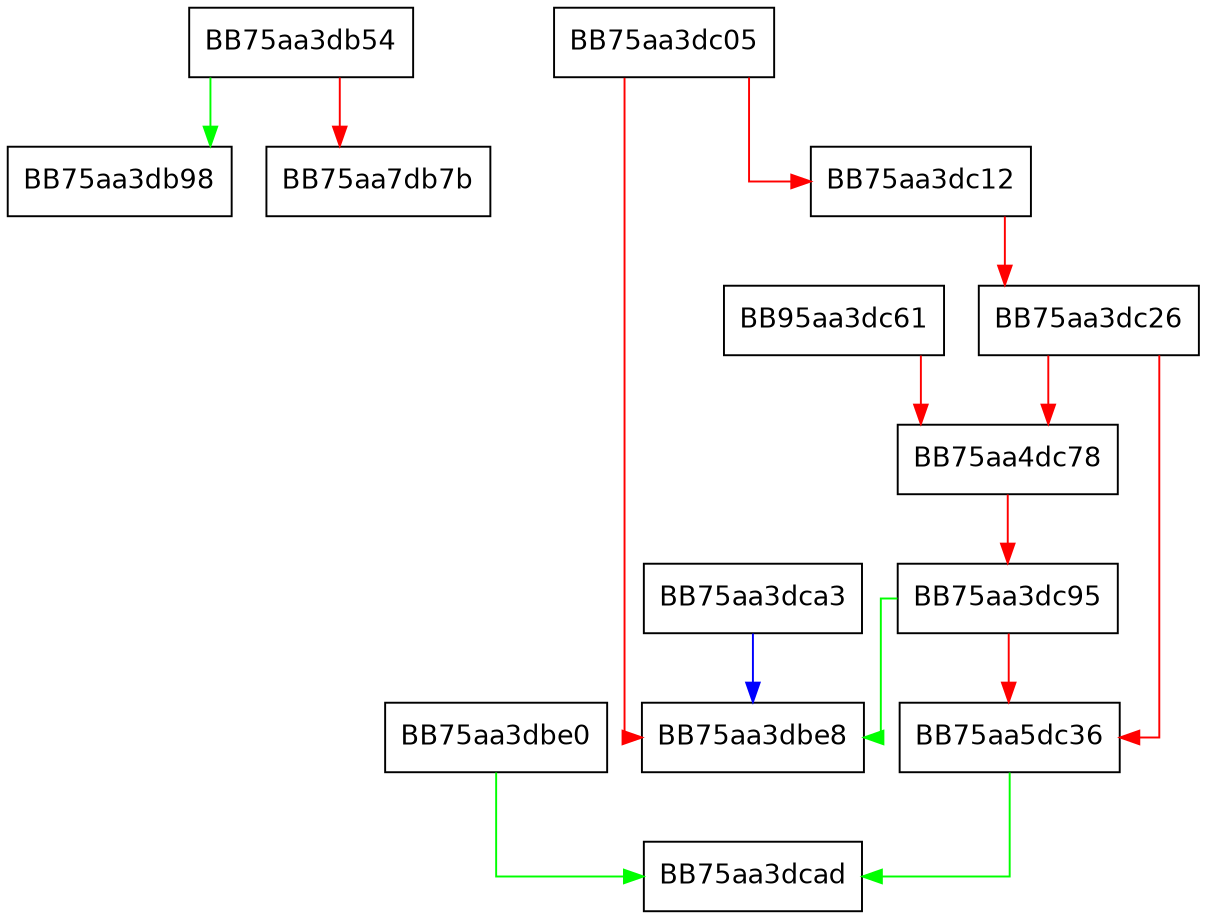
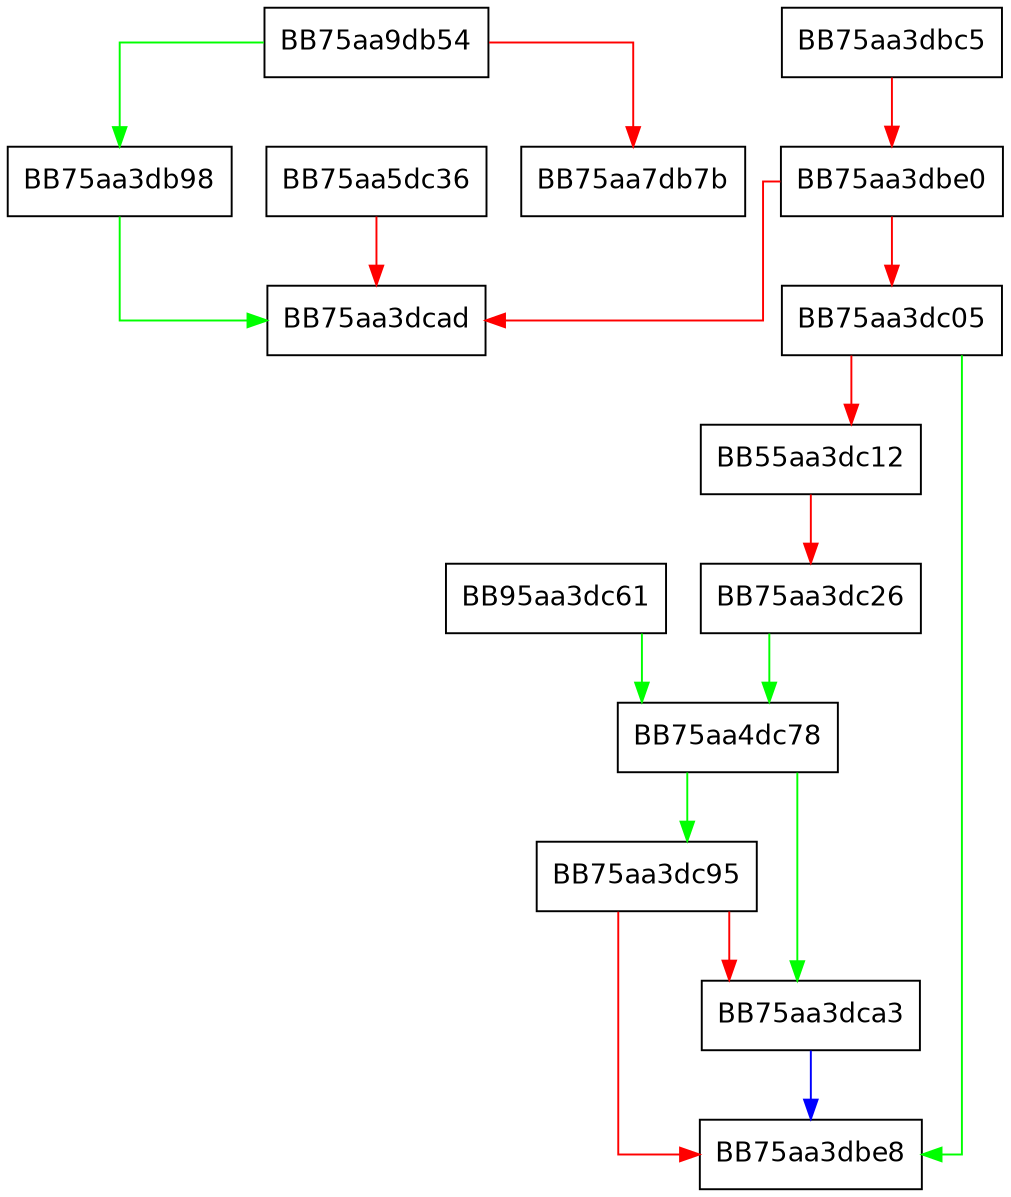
(301, 42) -> (376, 42)
none -> (892, 42)
(921, 181) -> (811, 459)
none -> (892, 241)
none -> (132, 320)
(921, 380) -> (642, 658)
(1048, 380) -> (769, 658)
(625, 409) -> (962, 765)
(1008, 519) -> (687, 797)
(1159, 556) -> none
(1009, 658) -> (729, 936)
(881, 661) -> (618, 1064)
none -> (797, 867)
(508, 876) -> (712, 320)
(998, 876) -> (376, 241)
